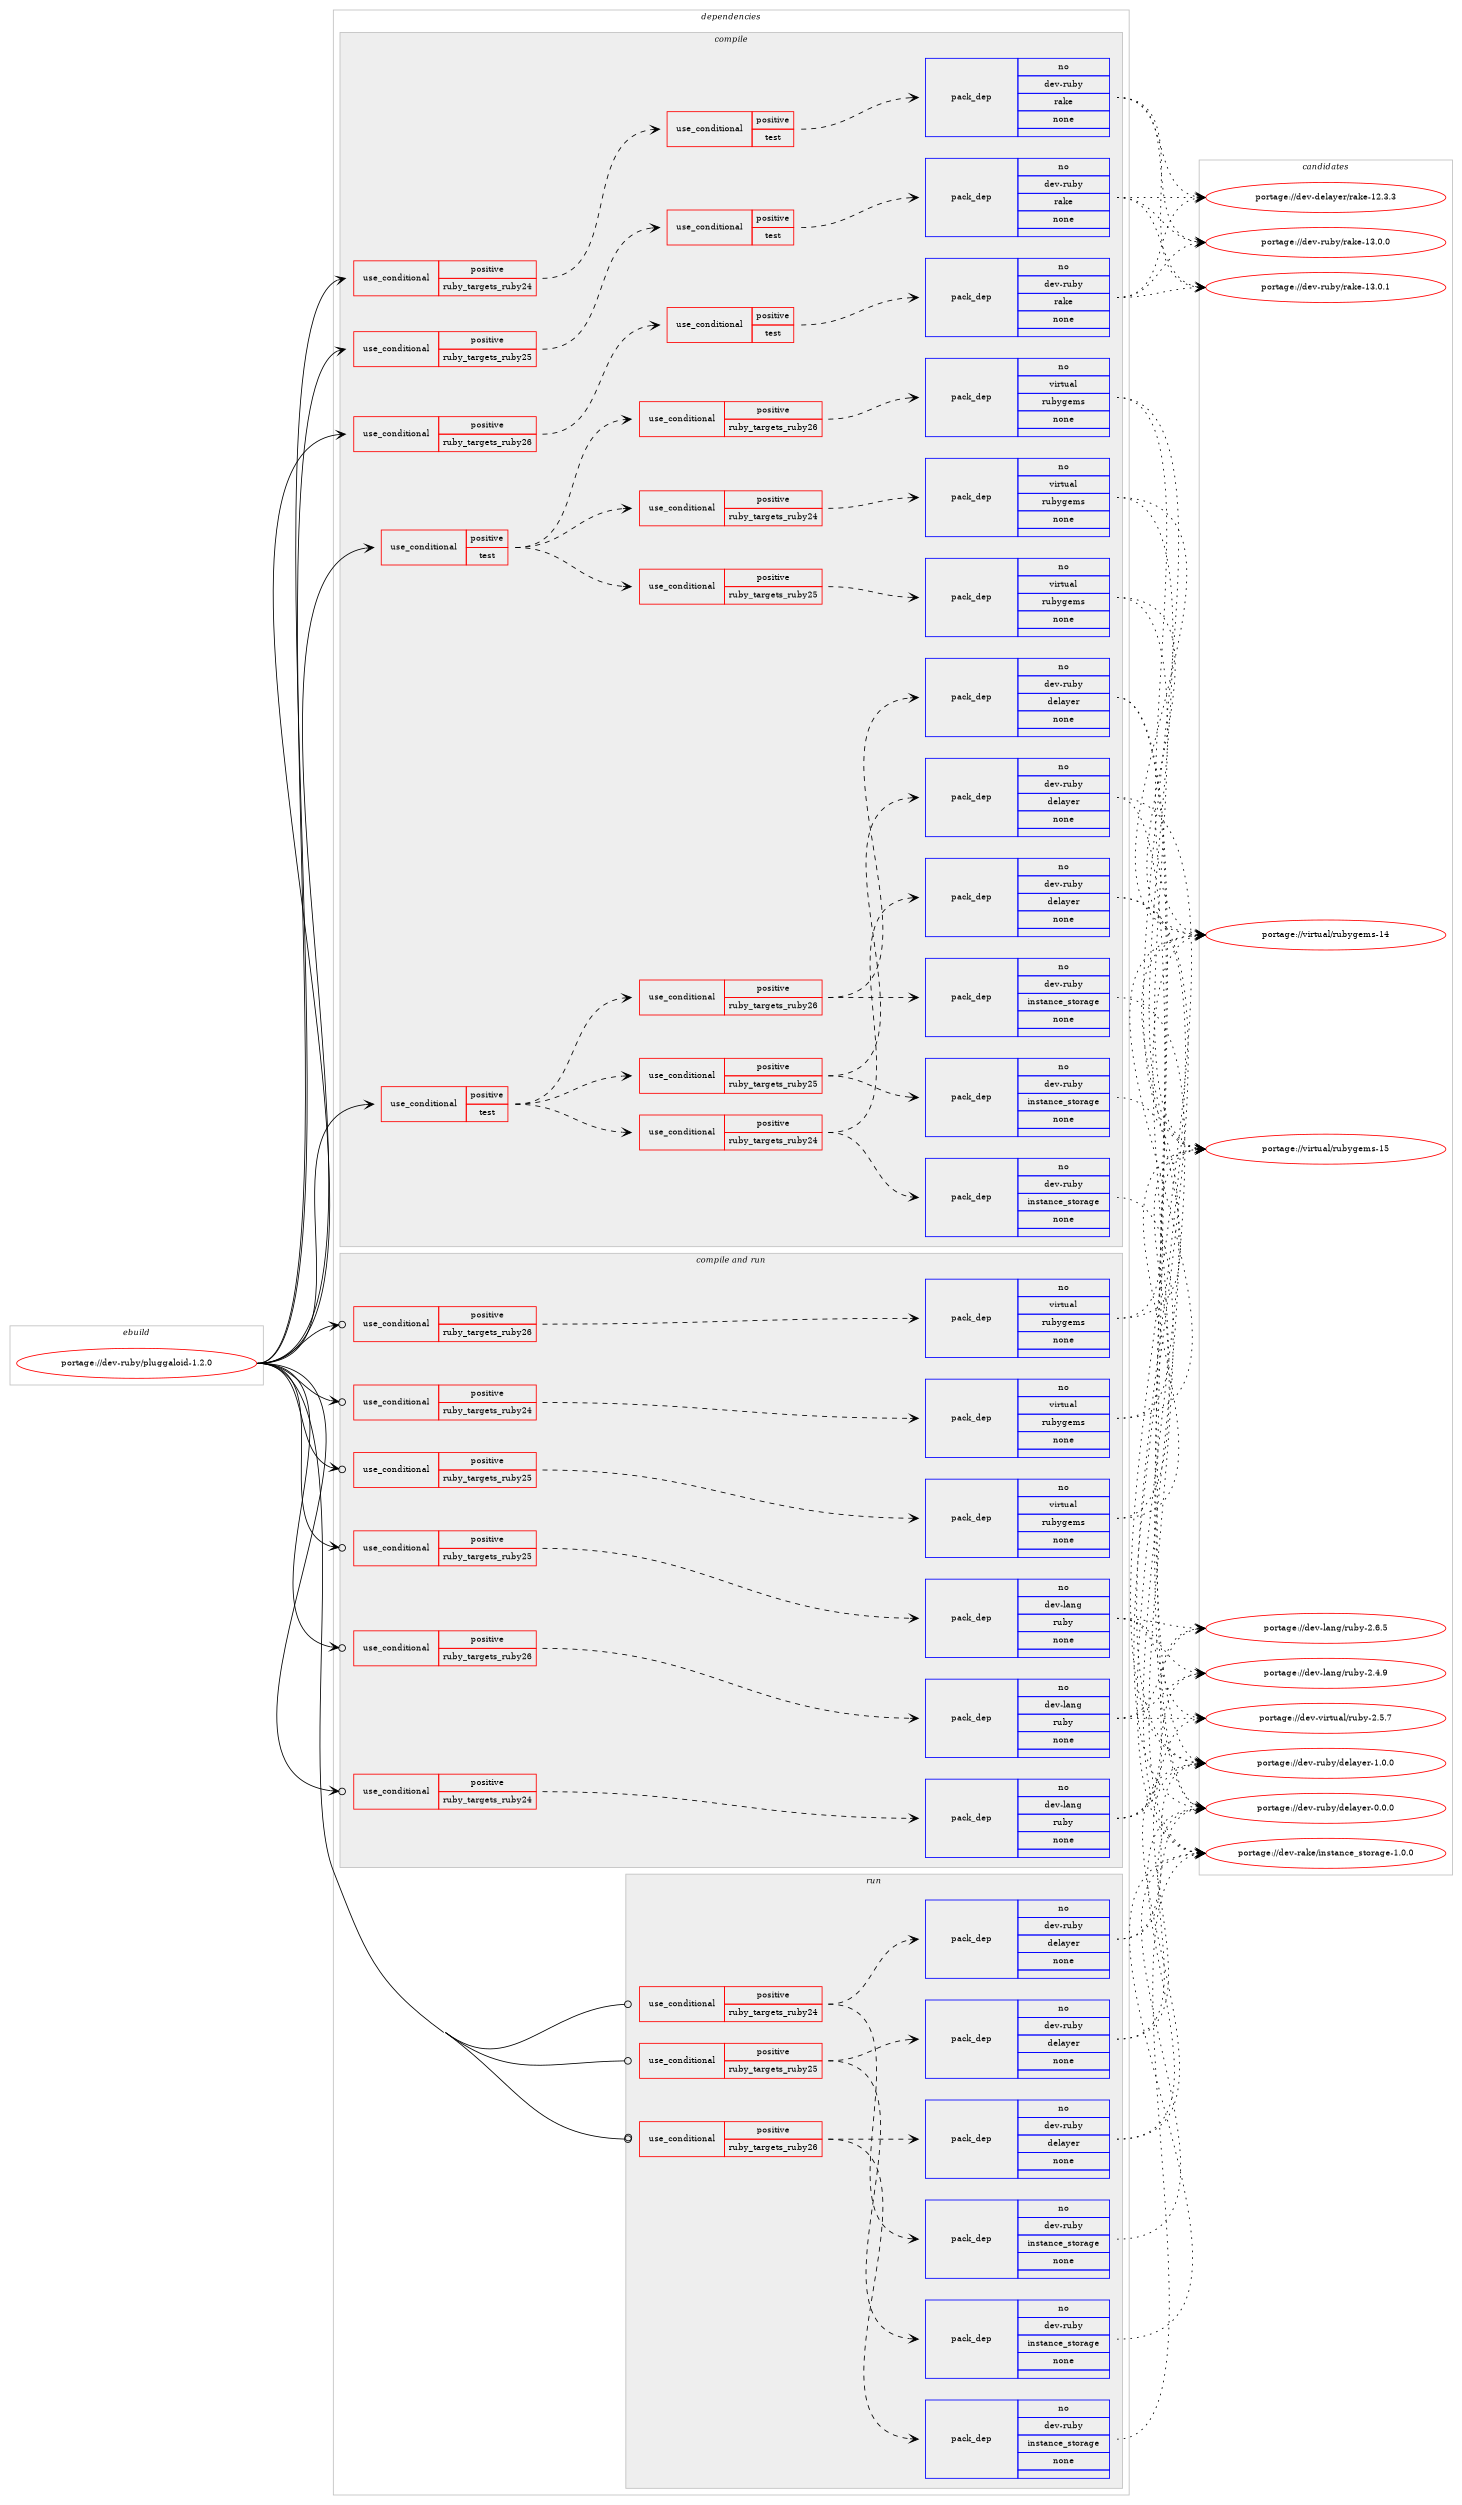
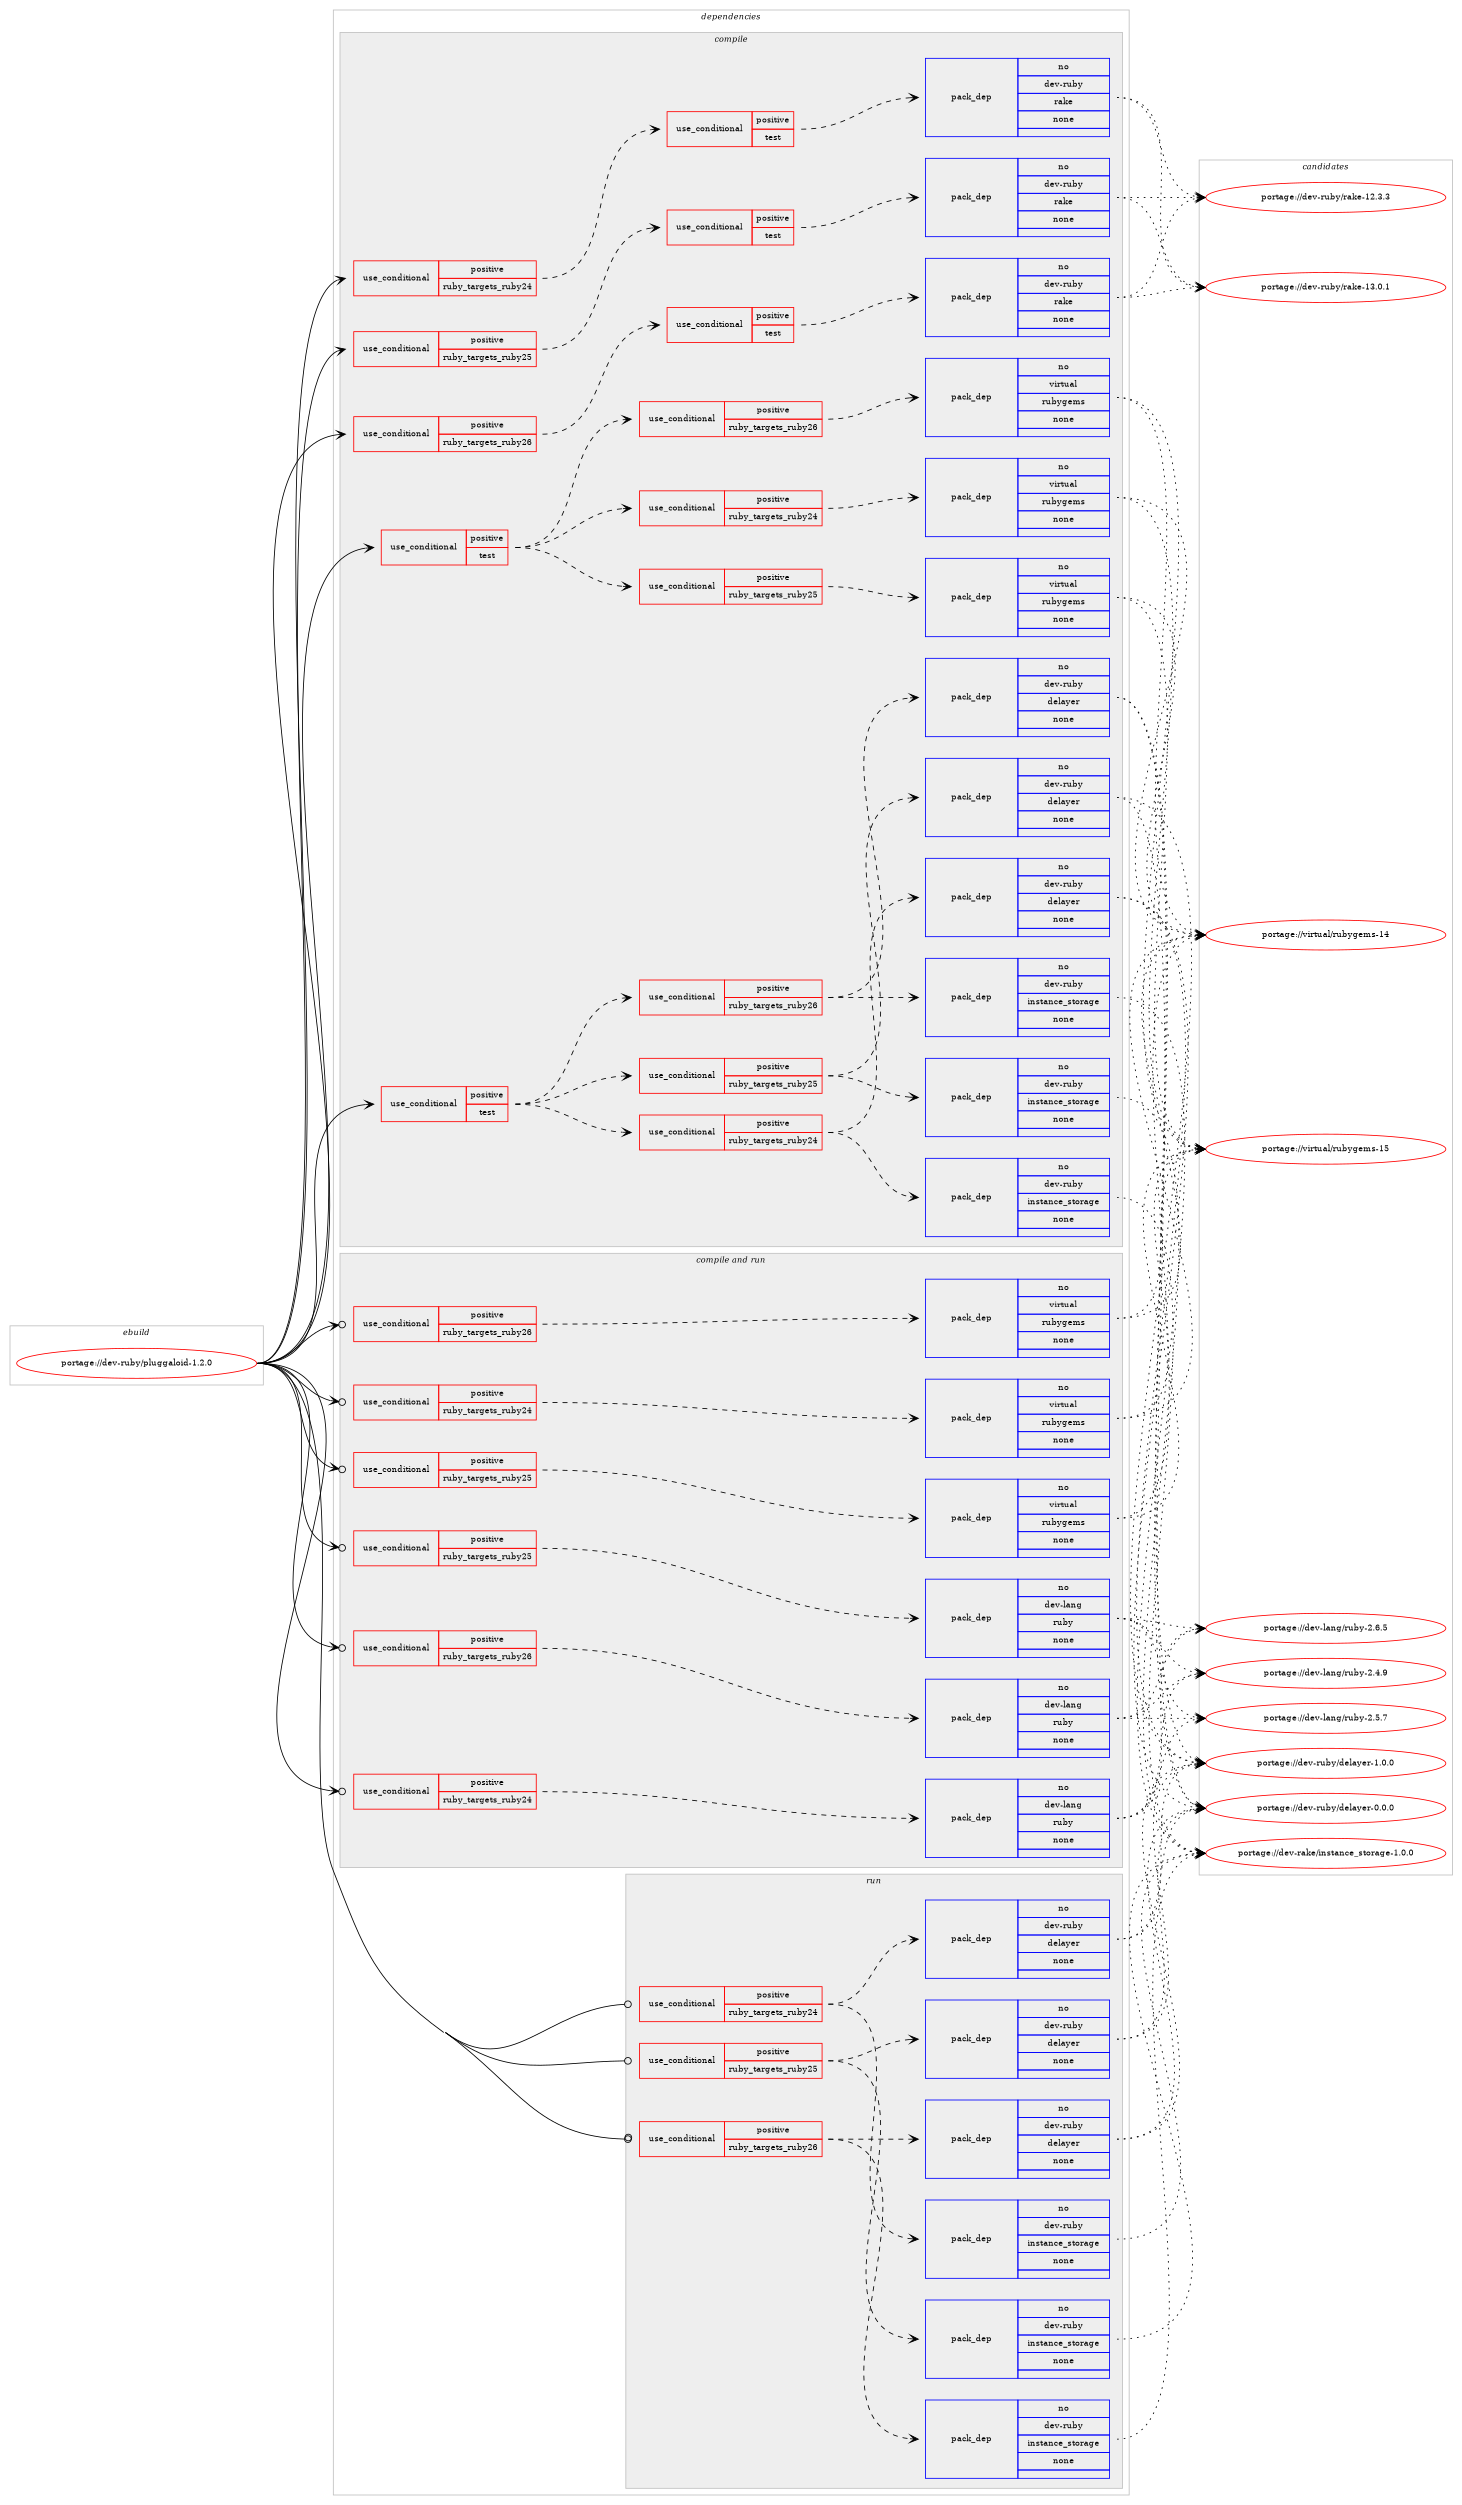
(1326, 198) -> (1326, 198)
(1326, 242) -> none
(1326, 1718) -> (1326, 1718)
